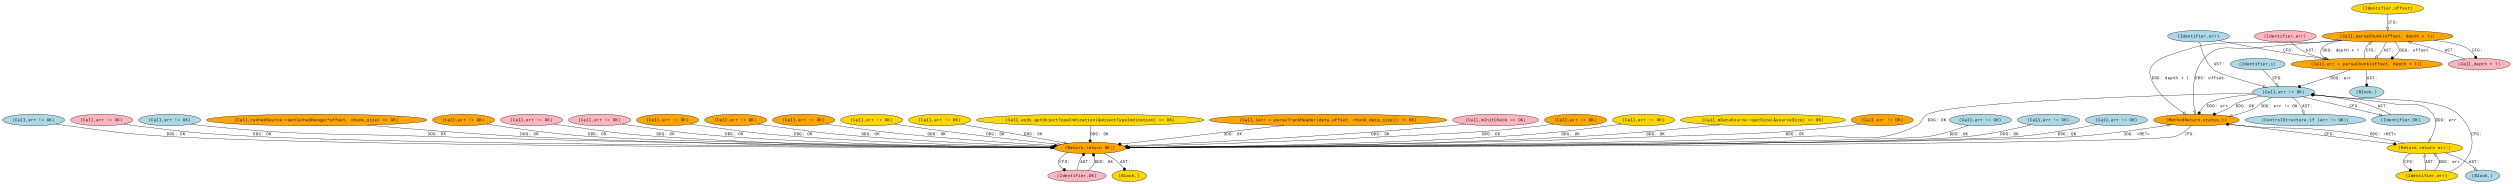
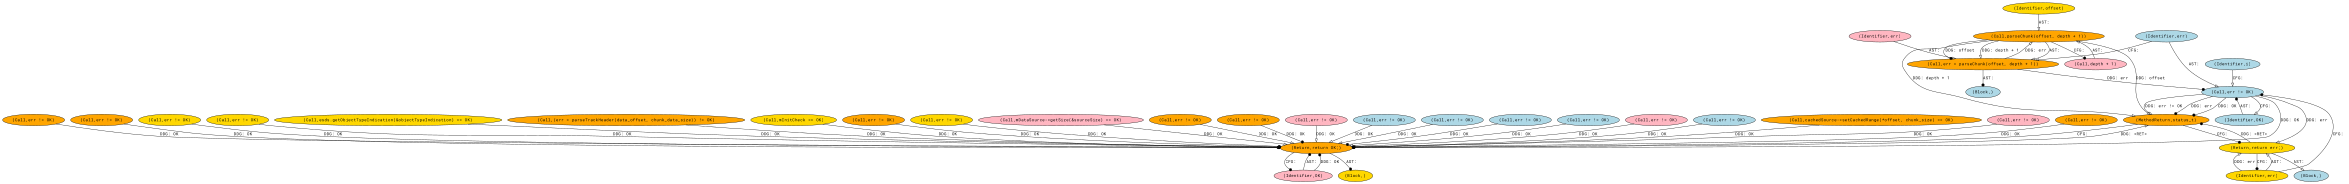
(2394, 22) -> (2046, 22)
(2372, 50) -> (2036, 50)
(1496, 120) -> (794, 120)
(1763, 120) -> (1061, 120)
(2305, 120) -> none
